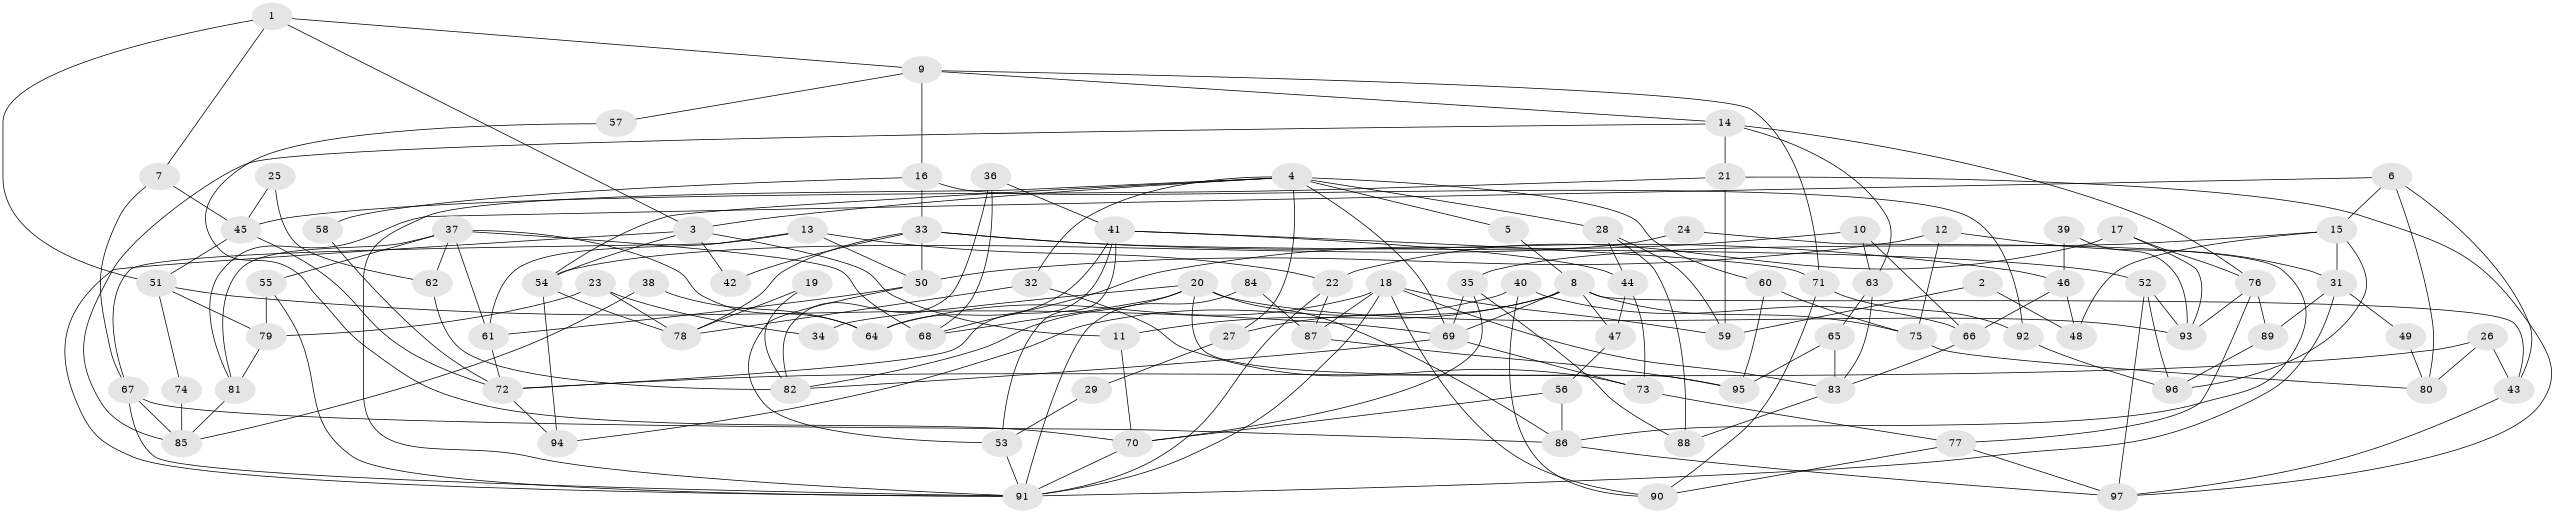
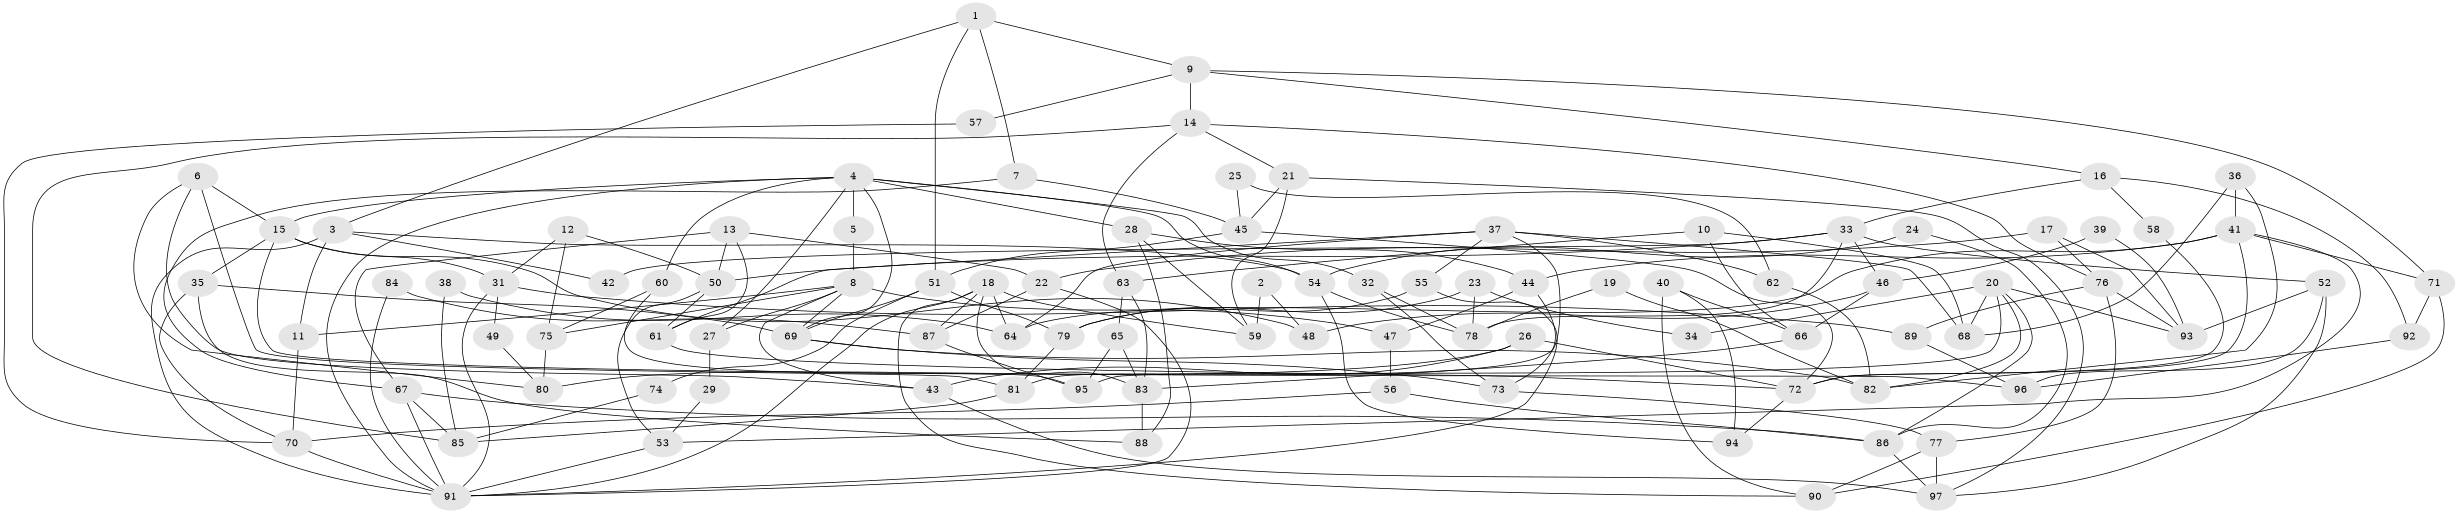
(950, 200) -> (603, 186)
